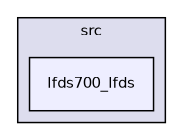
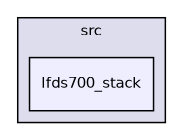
(92, 84) -> (92, 84)
